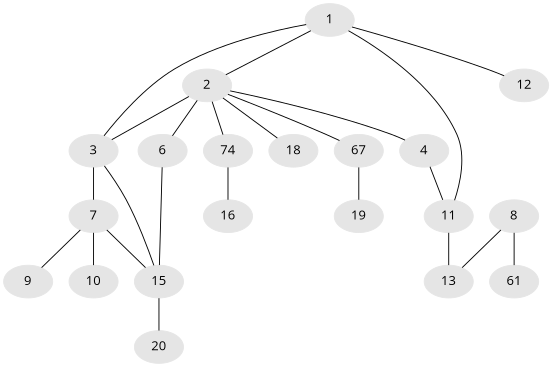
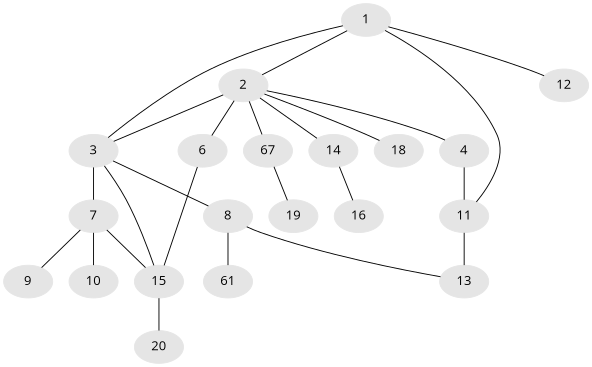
(228, 151) -> (333, 151)
none -> (161, 183)
